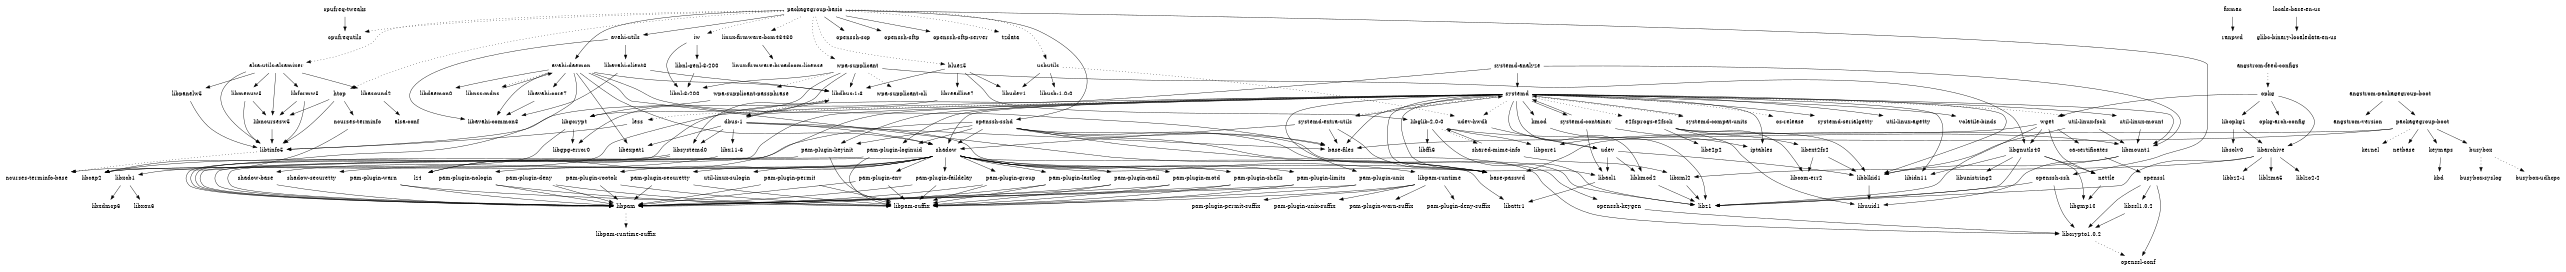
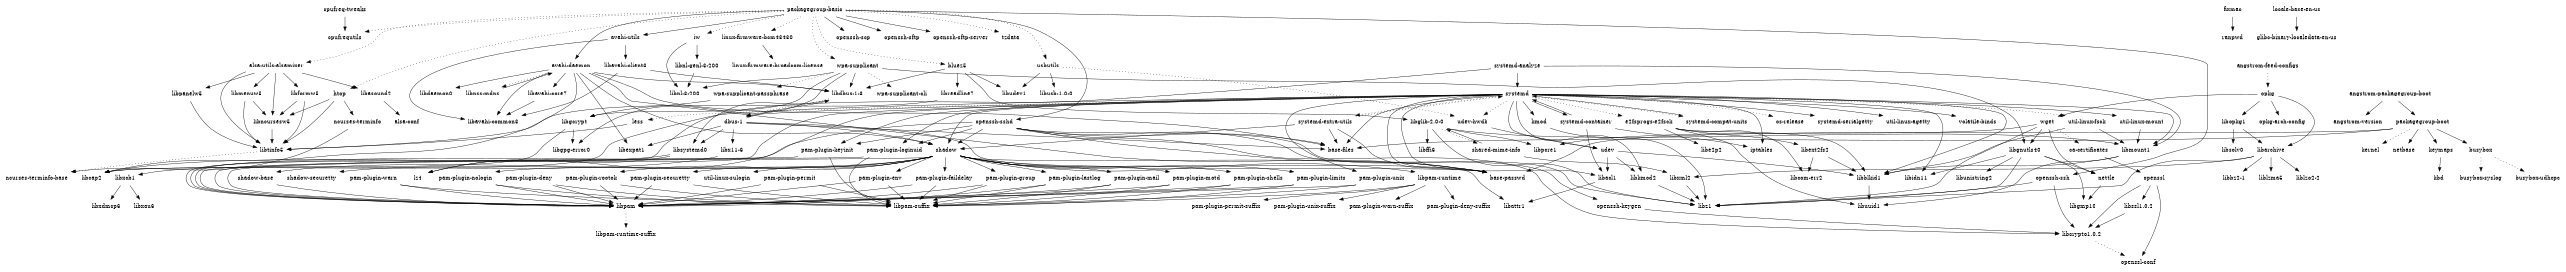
(1427, 106) -> (1427, 106)
(2066, 135) -> (2066, 135)
